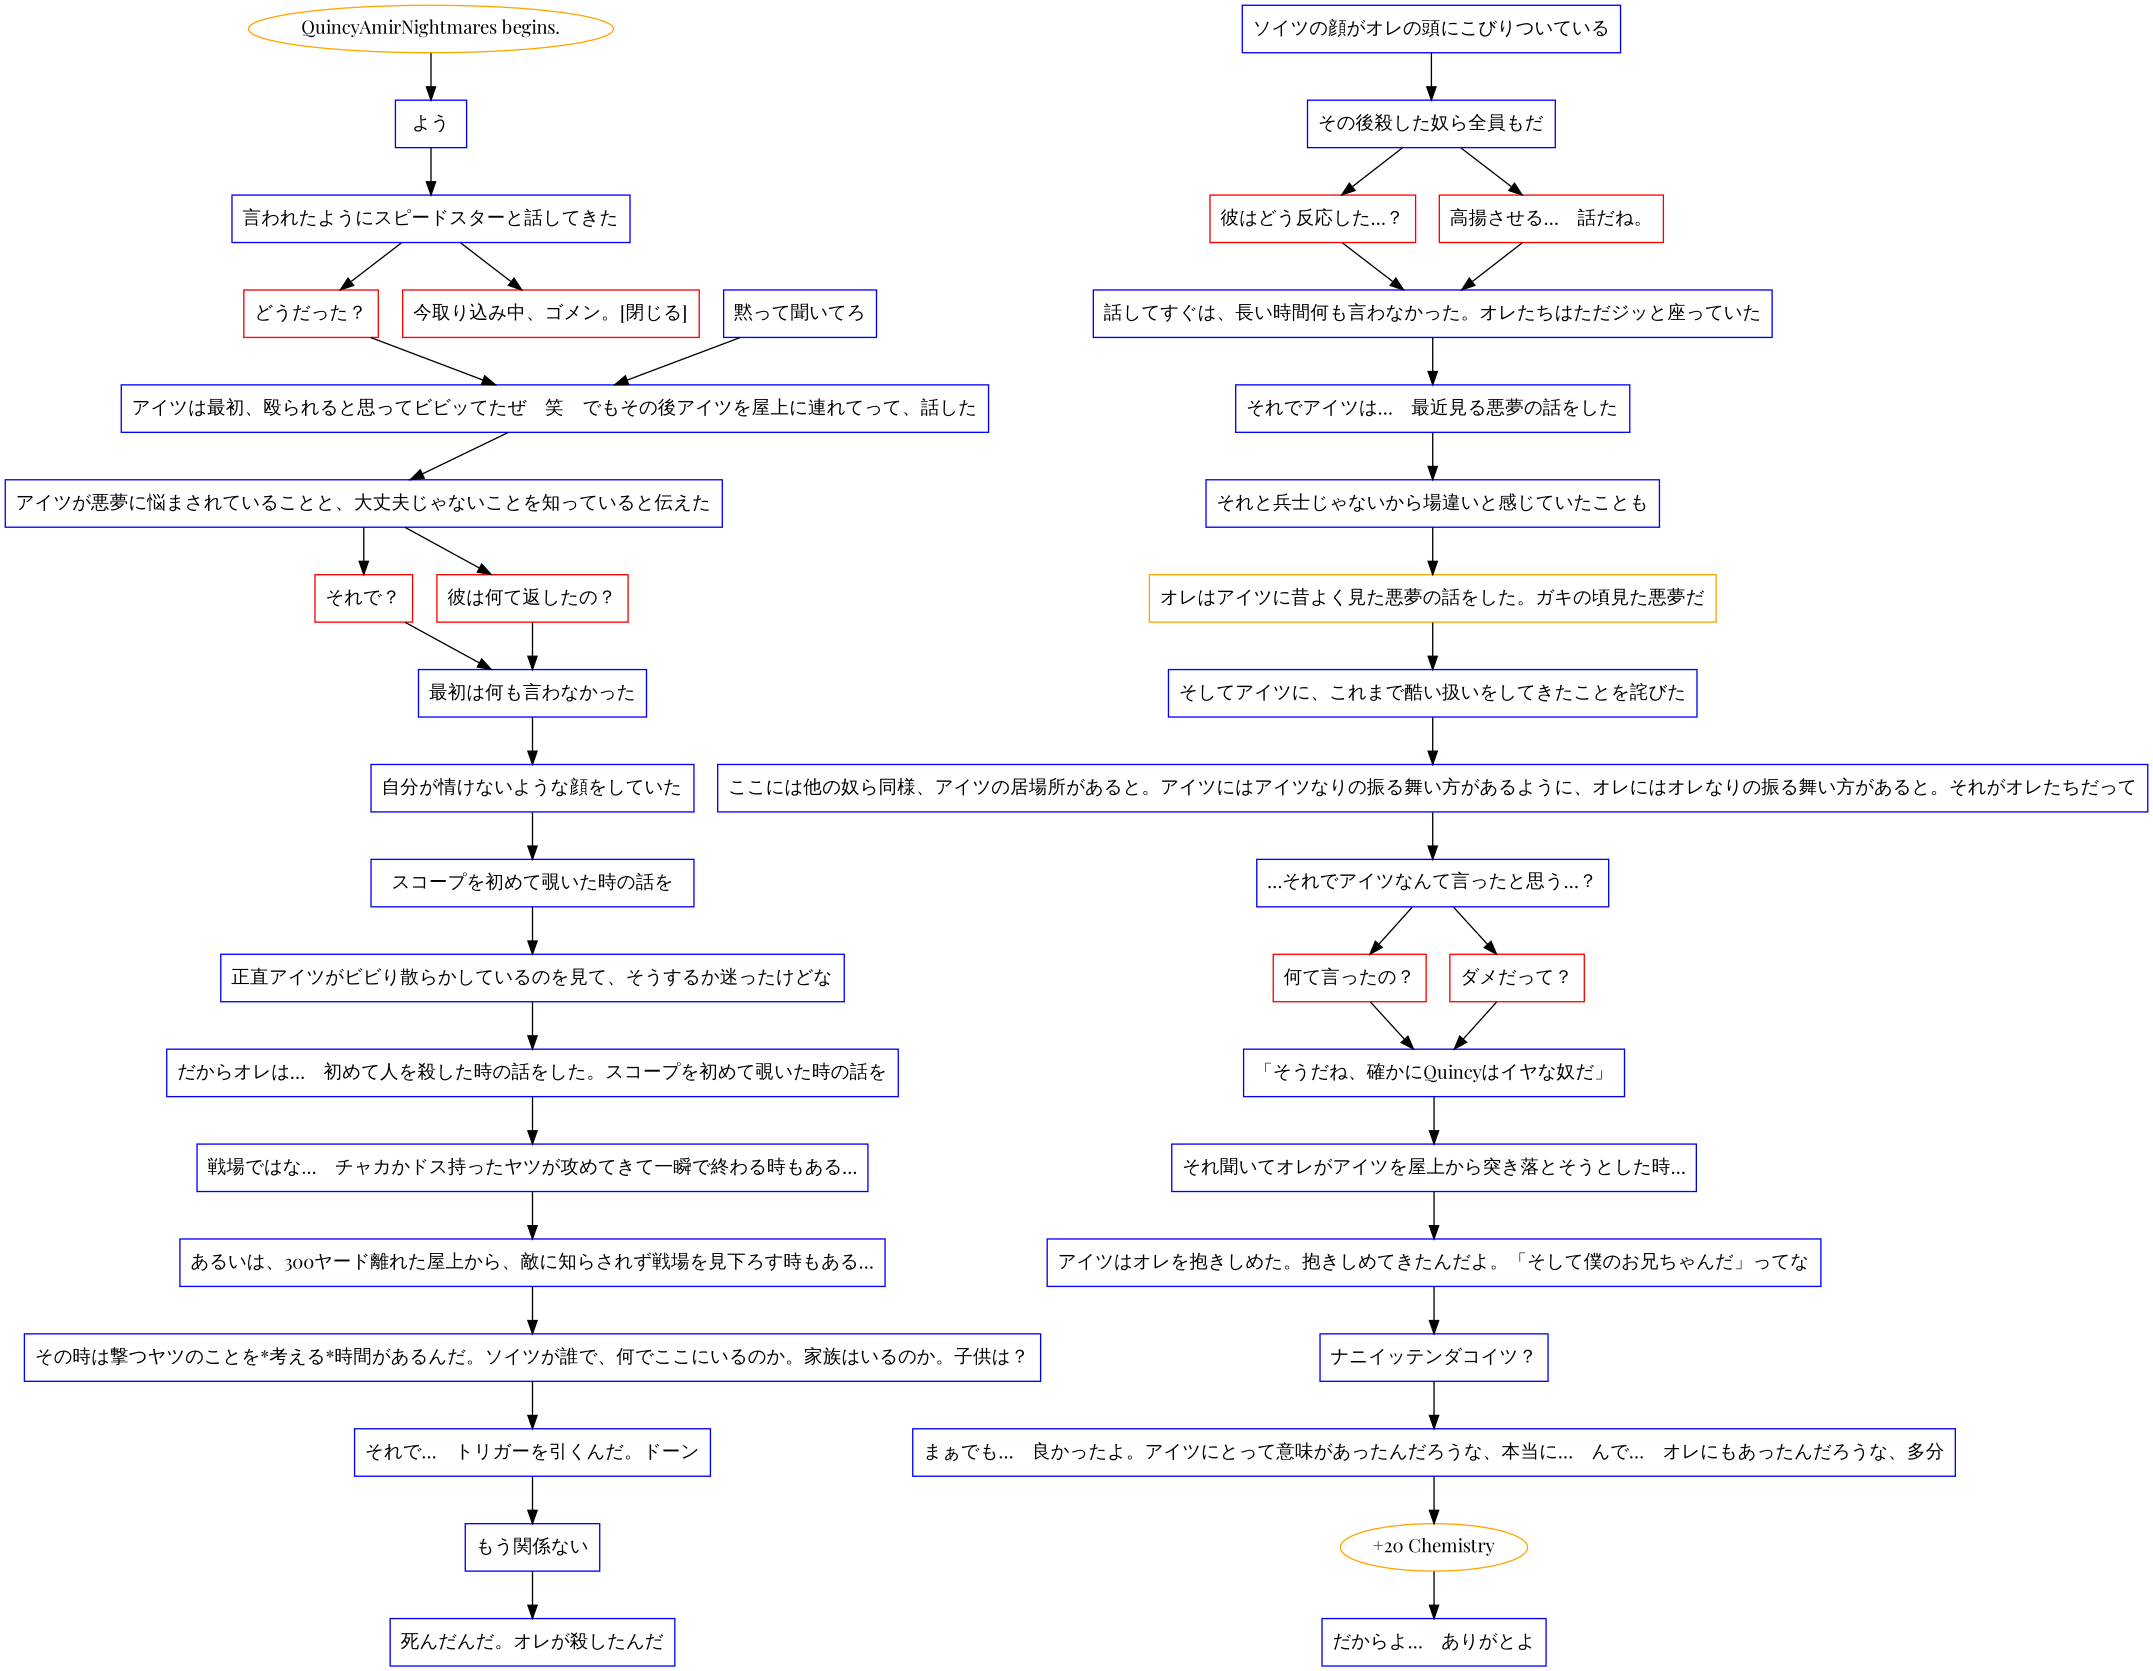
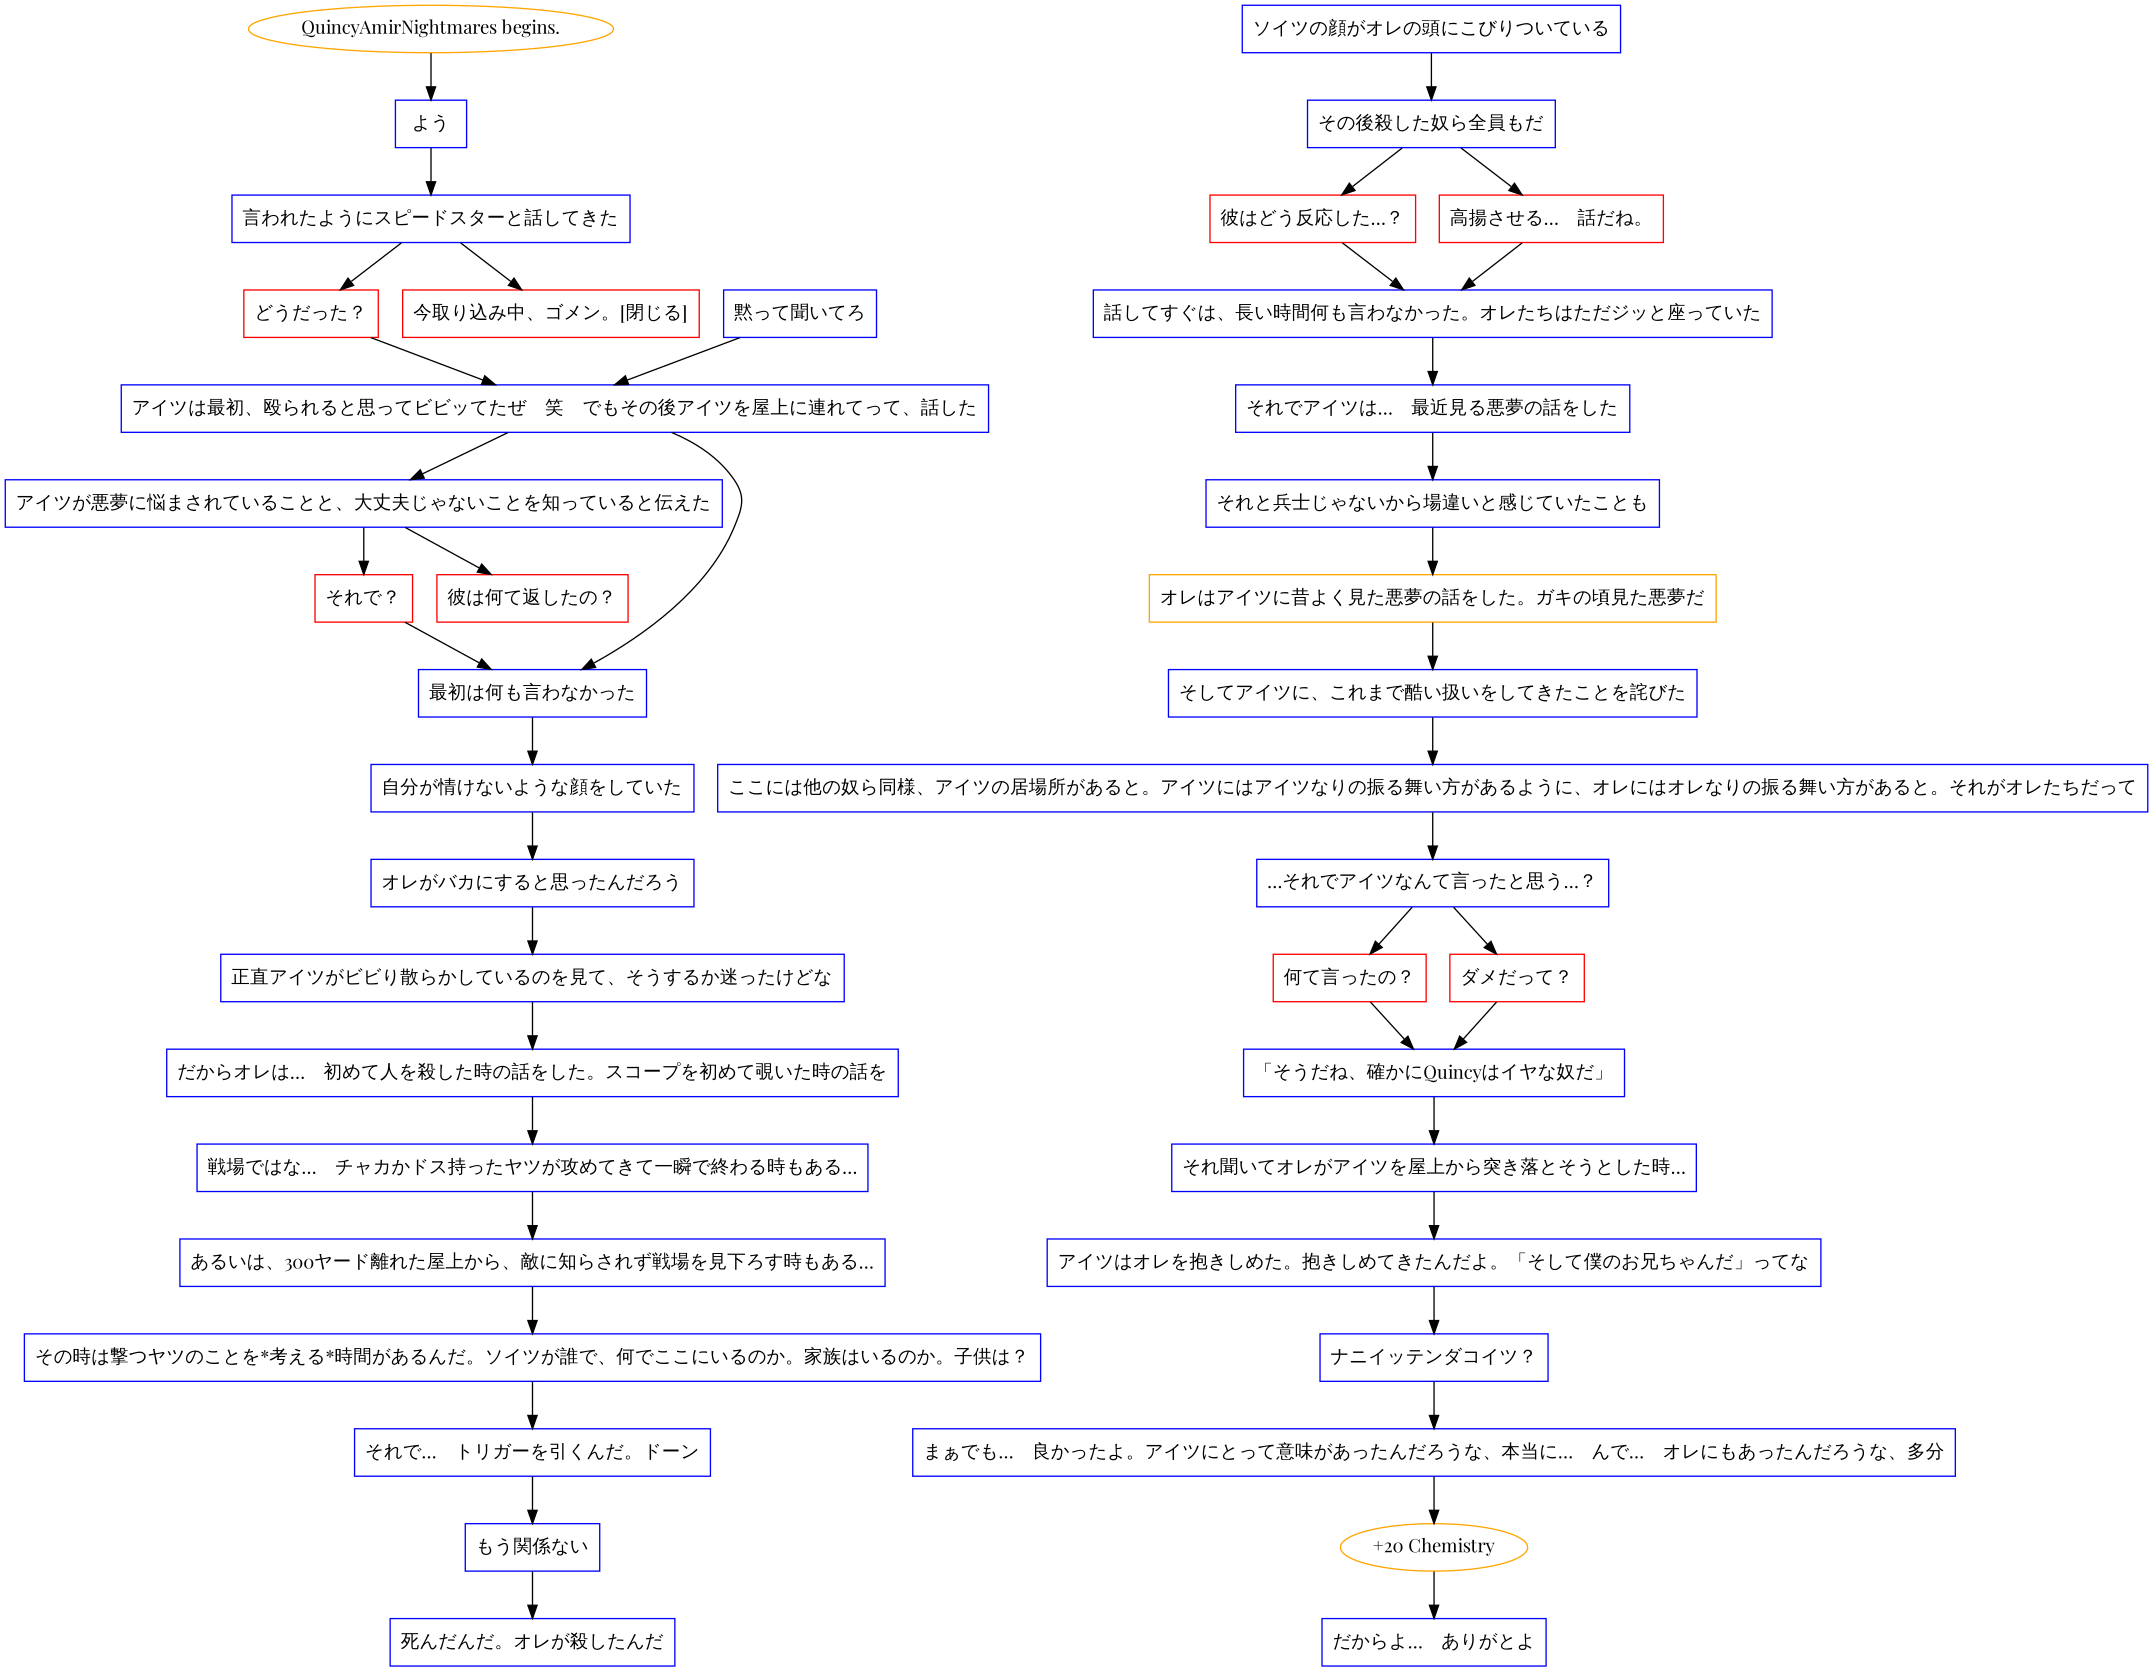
(532, 639) -> (718, 557)
(532, 883) -> (532, 883)
